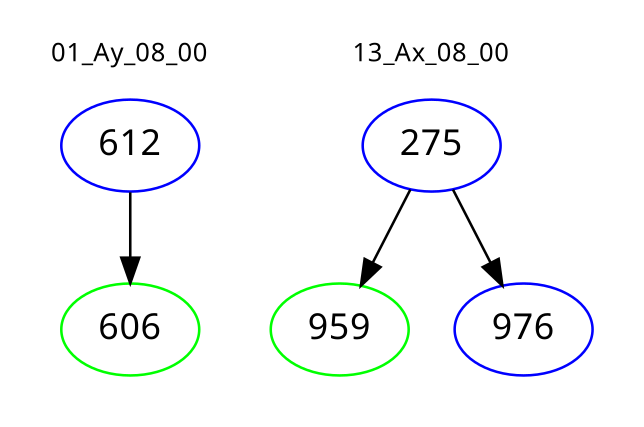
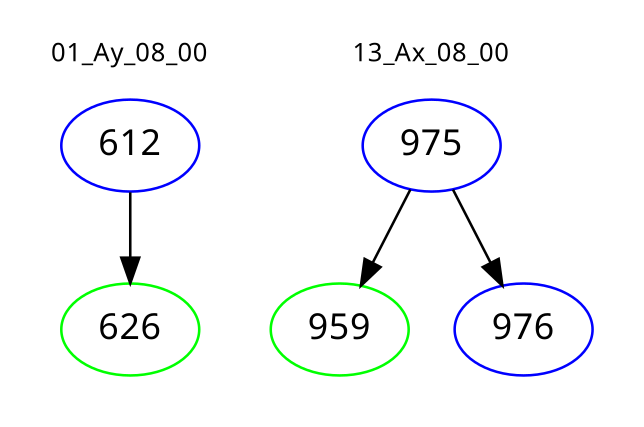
(432, 146) -> (432, 146)
(130, 329) -> (130, 329)
